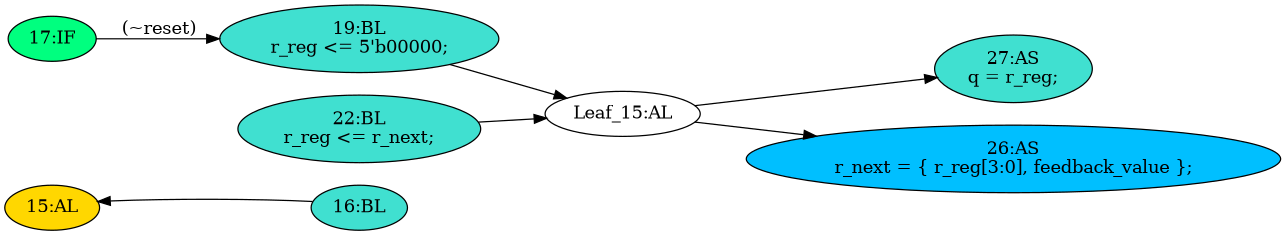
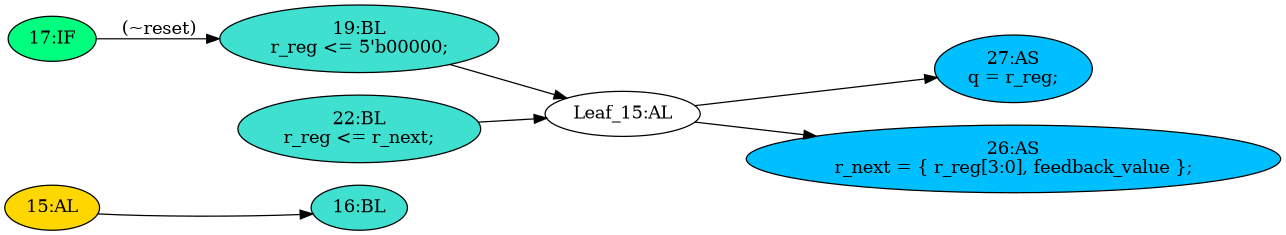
(1013, 69) -> (1013, 69)
(212, 199) -> (199, 216)
